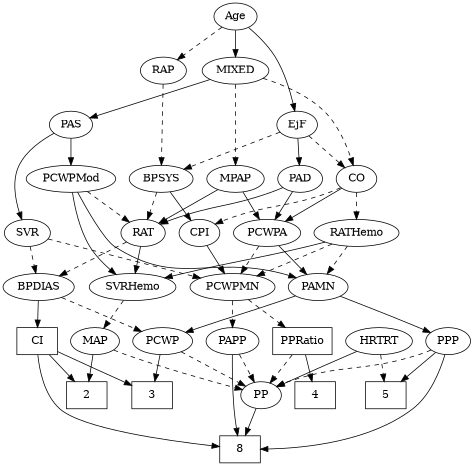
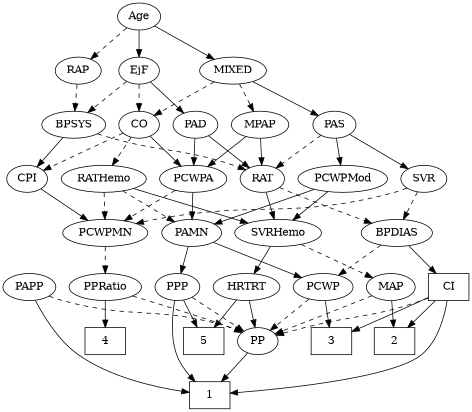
(105, 205) -> (302, 149)
none -> (264, 257)
(233, 310) -> none
none -> (356, 317)
(302, 341) -> (105, 287)
(382, 369) -> (228, 311)
(240, 449) -> (210, 395)
